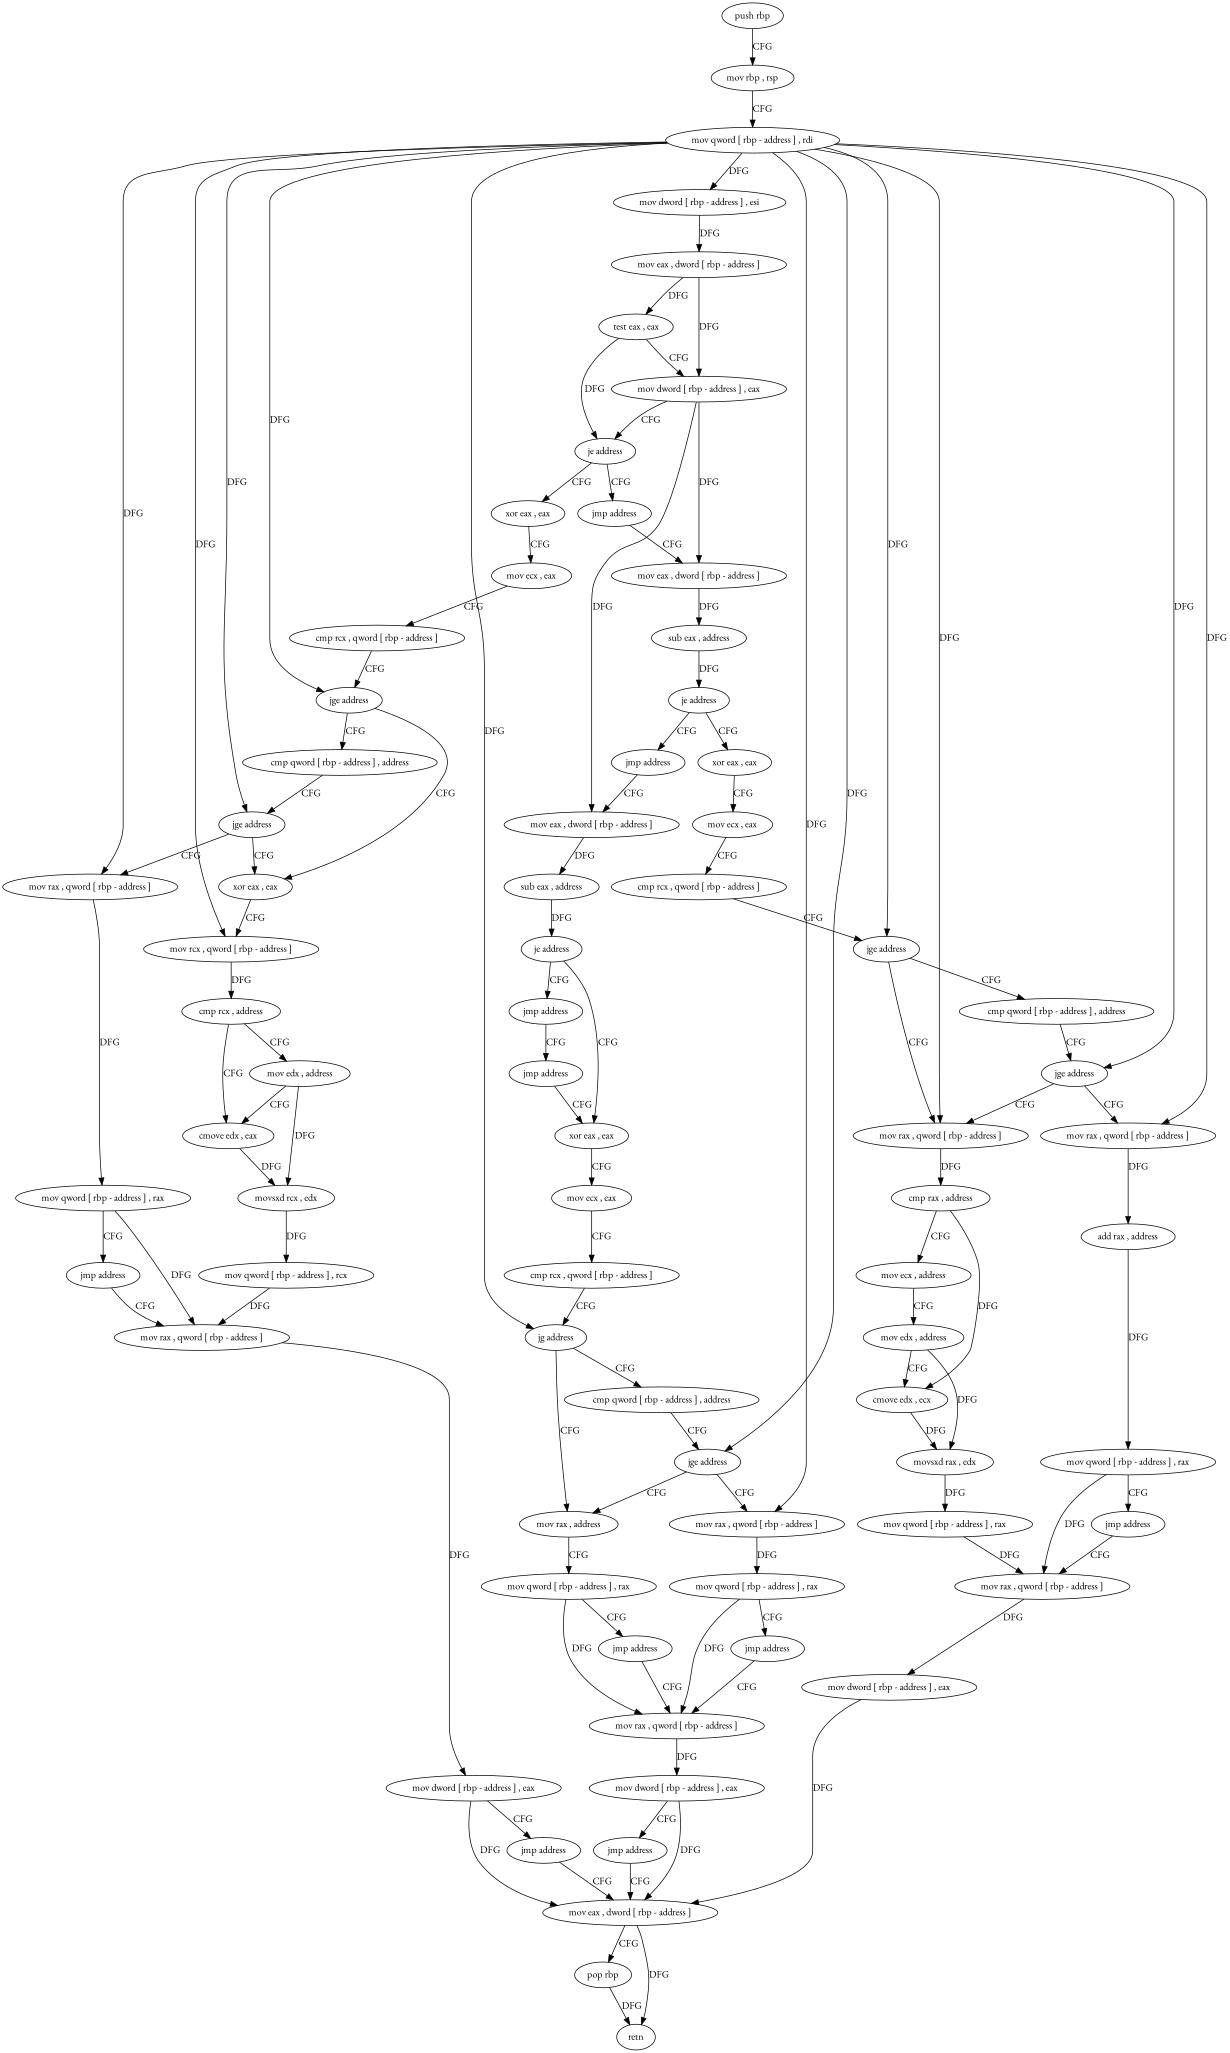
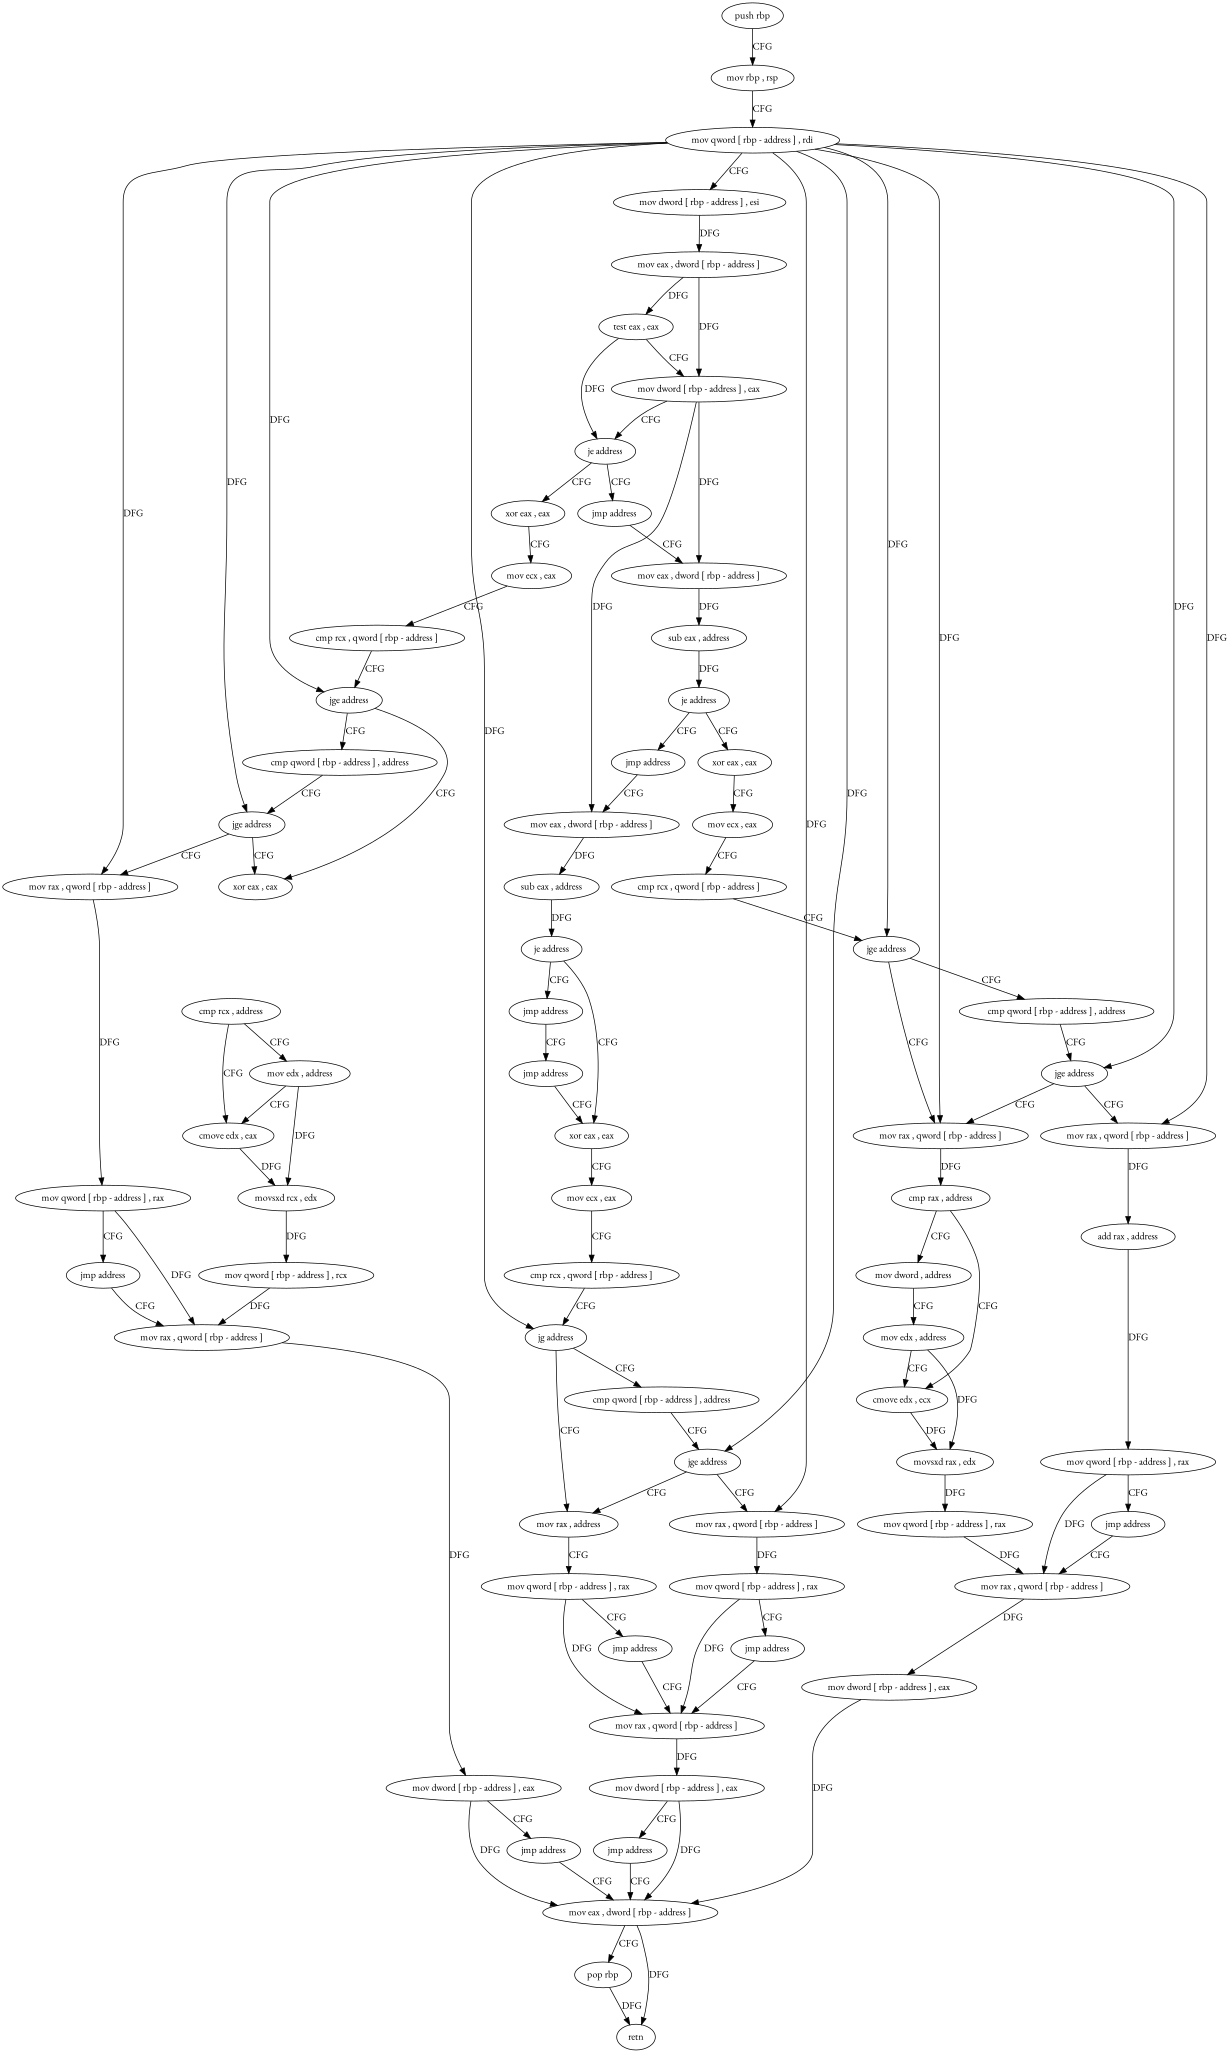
(739, 171) -> (739, 171)
(231, 949) -> none
(914, 1275) -> (914, 1275)
(988, 1306) -> (988, 1306)
